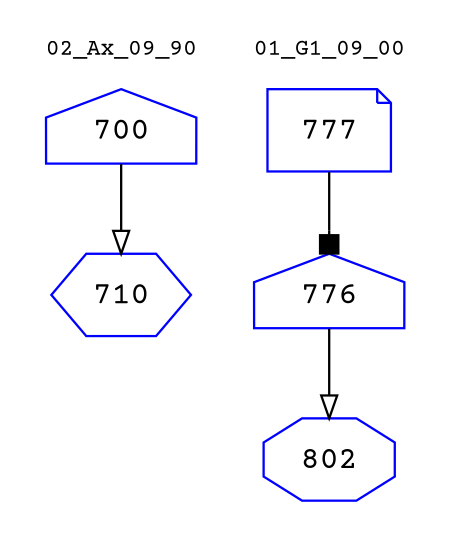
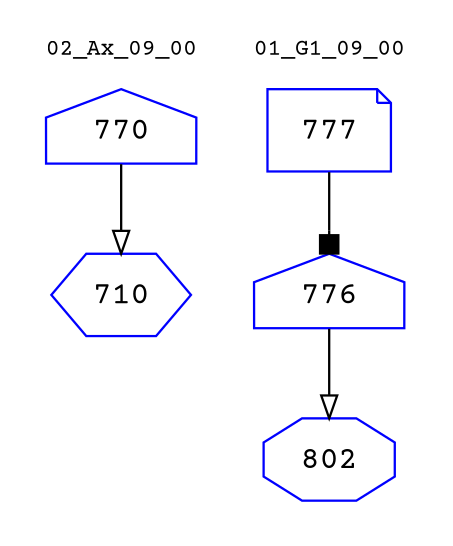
(122, 49) -> (122, 49)
(121, 130) -> (121, 130)
